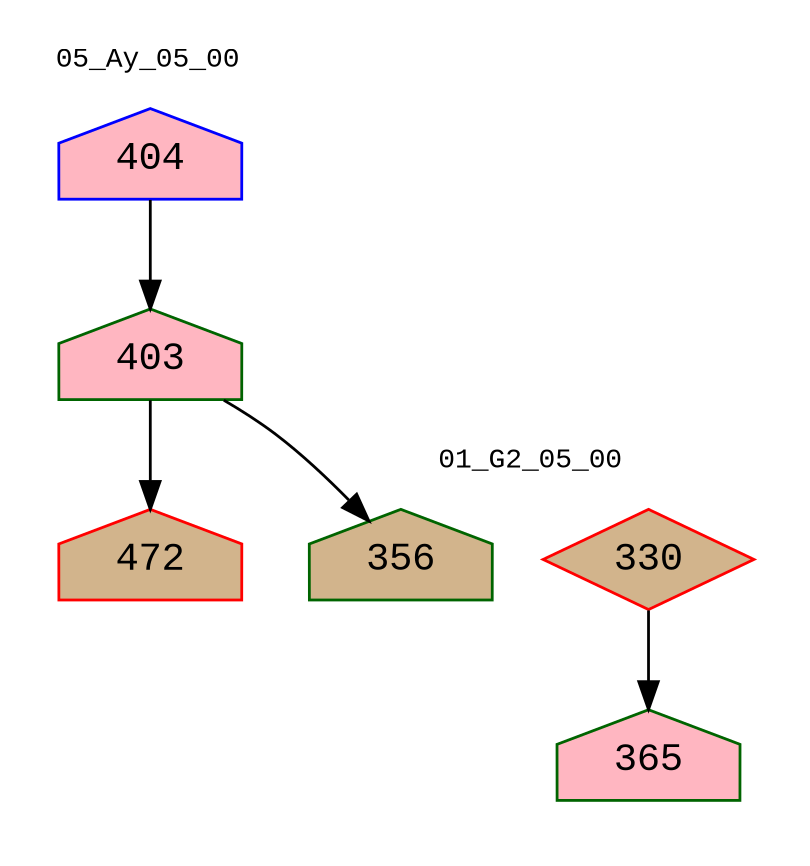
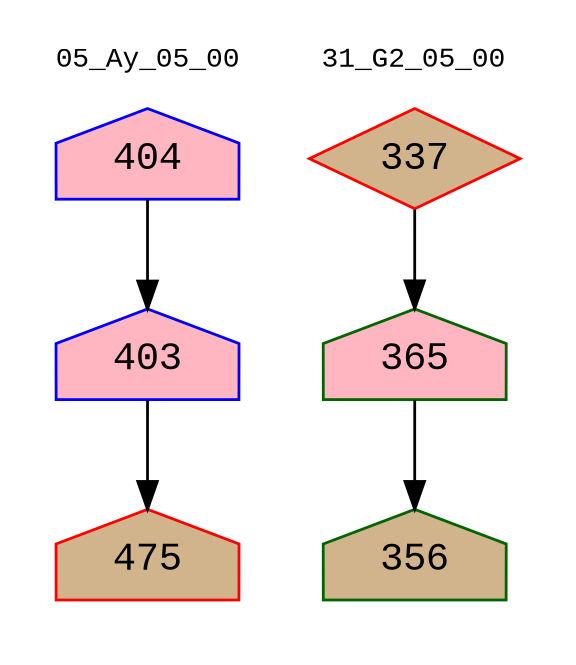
(150, 359) -> (148, 359)
(305, 459) -> (415, 441)
(532, 461) -> (415, 60)
(150, 559) -> (148, 559)
(649, 559) -> (415, 159)
